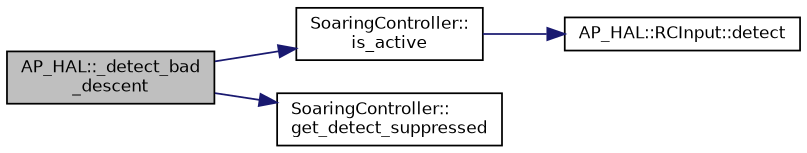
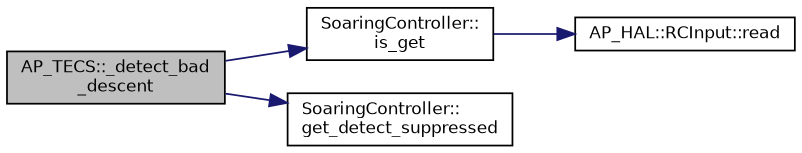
(390, 34) -> (400, 34)
(682, 34) -> (685, 34)
(111, 78) -> (116, 78)
